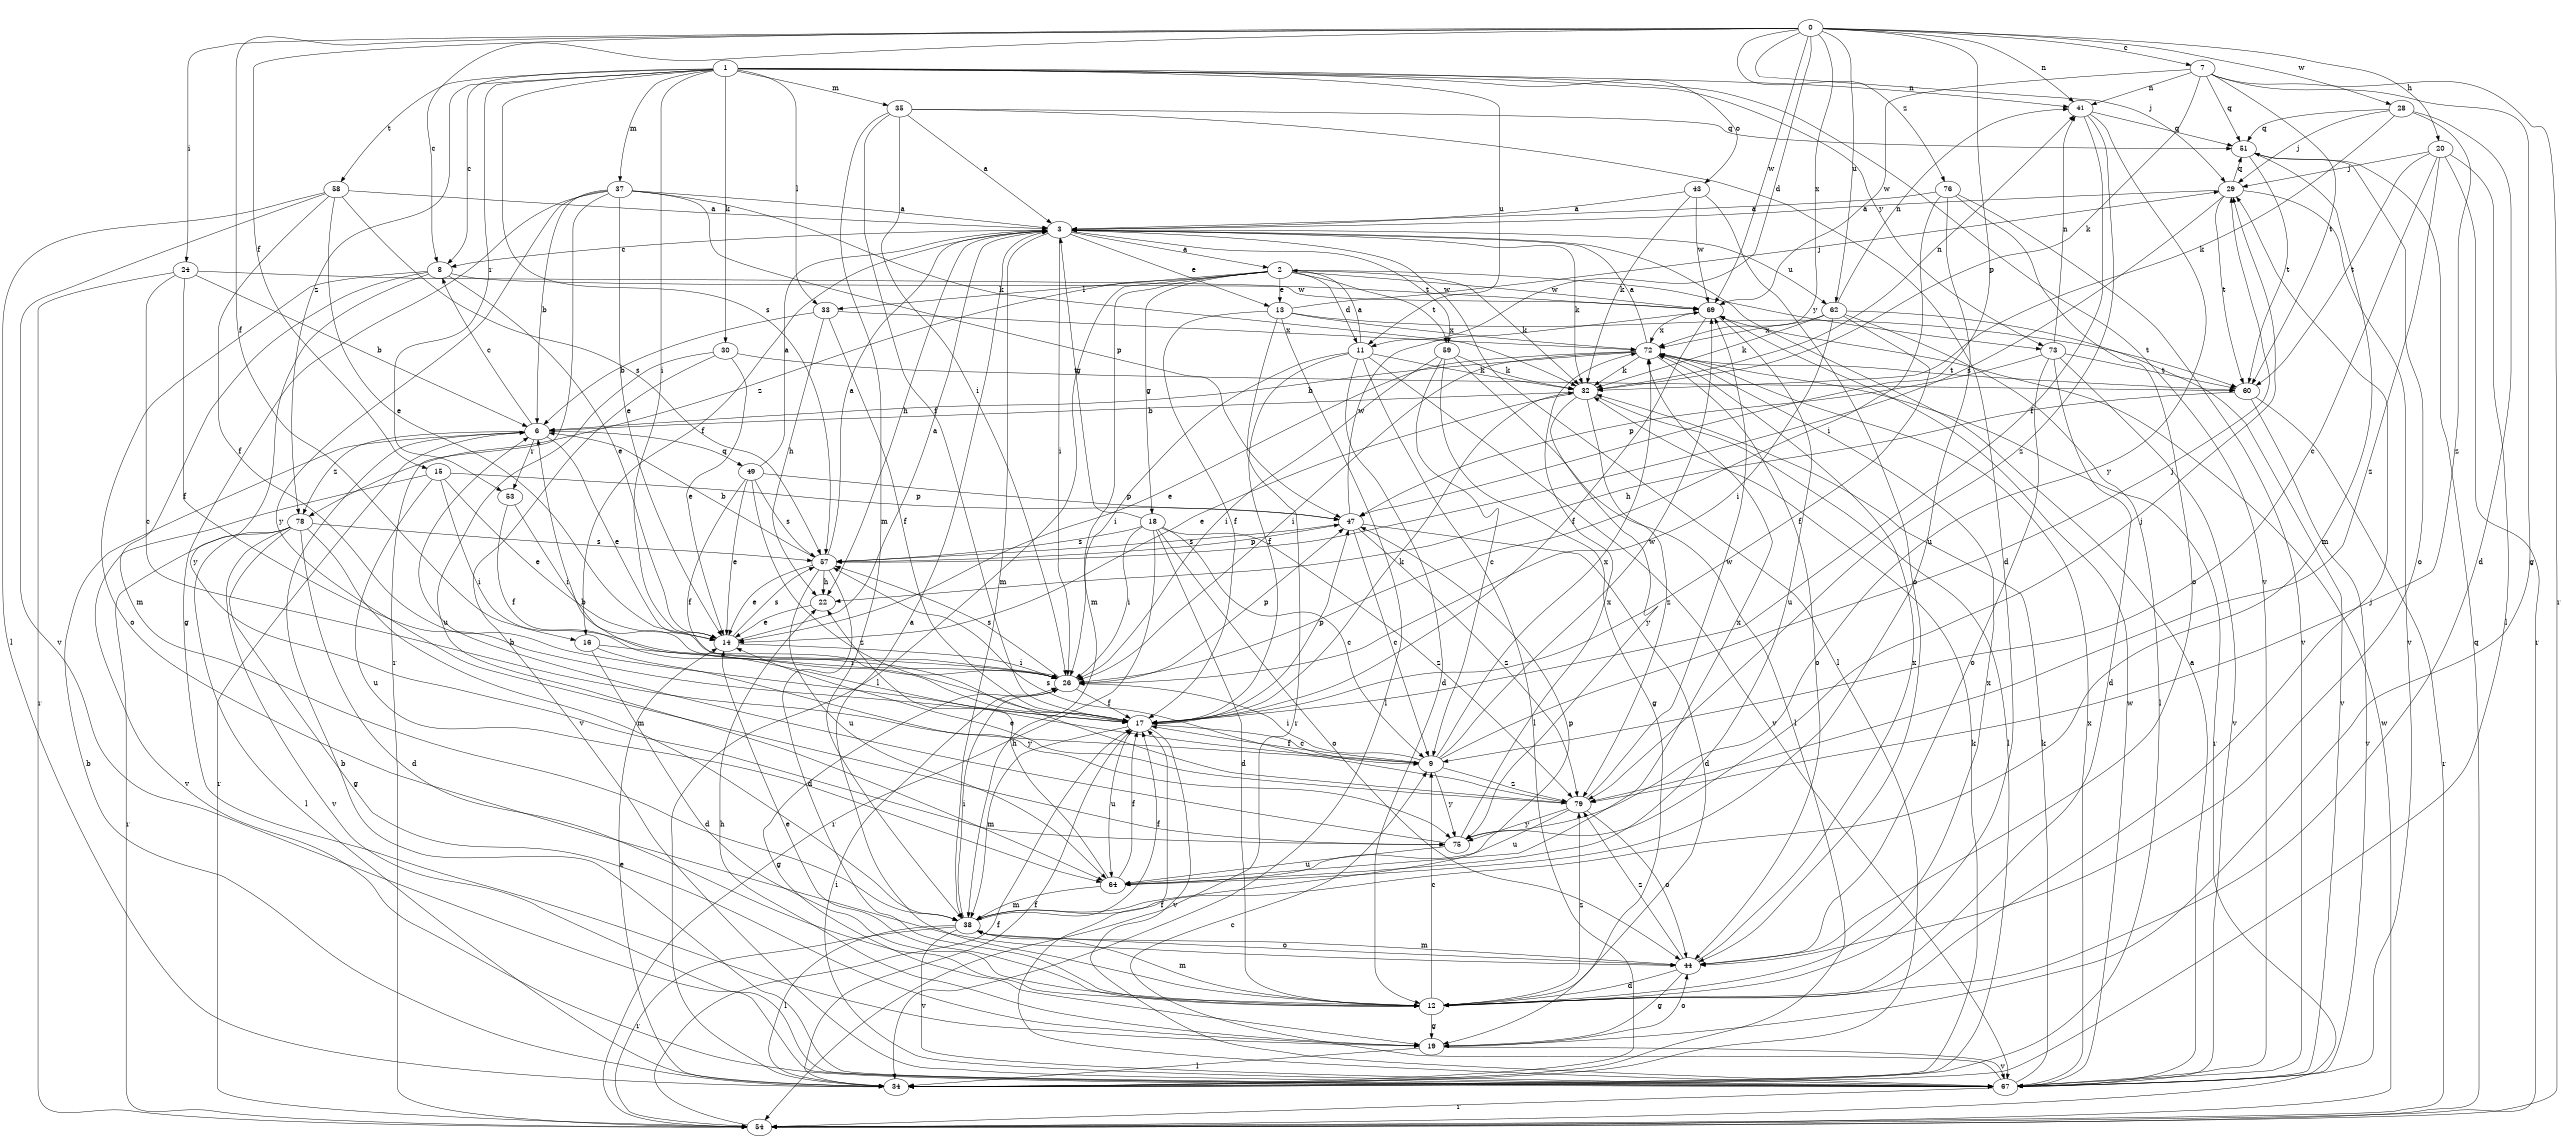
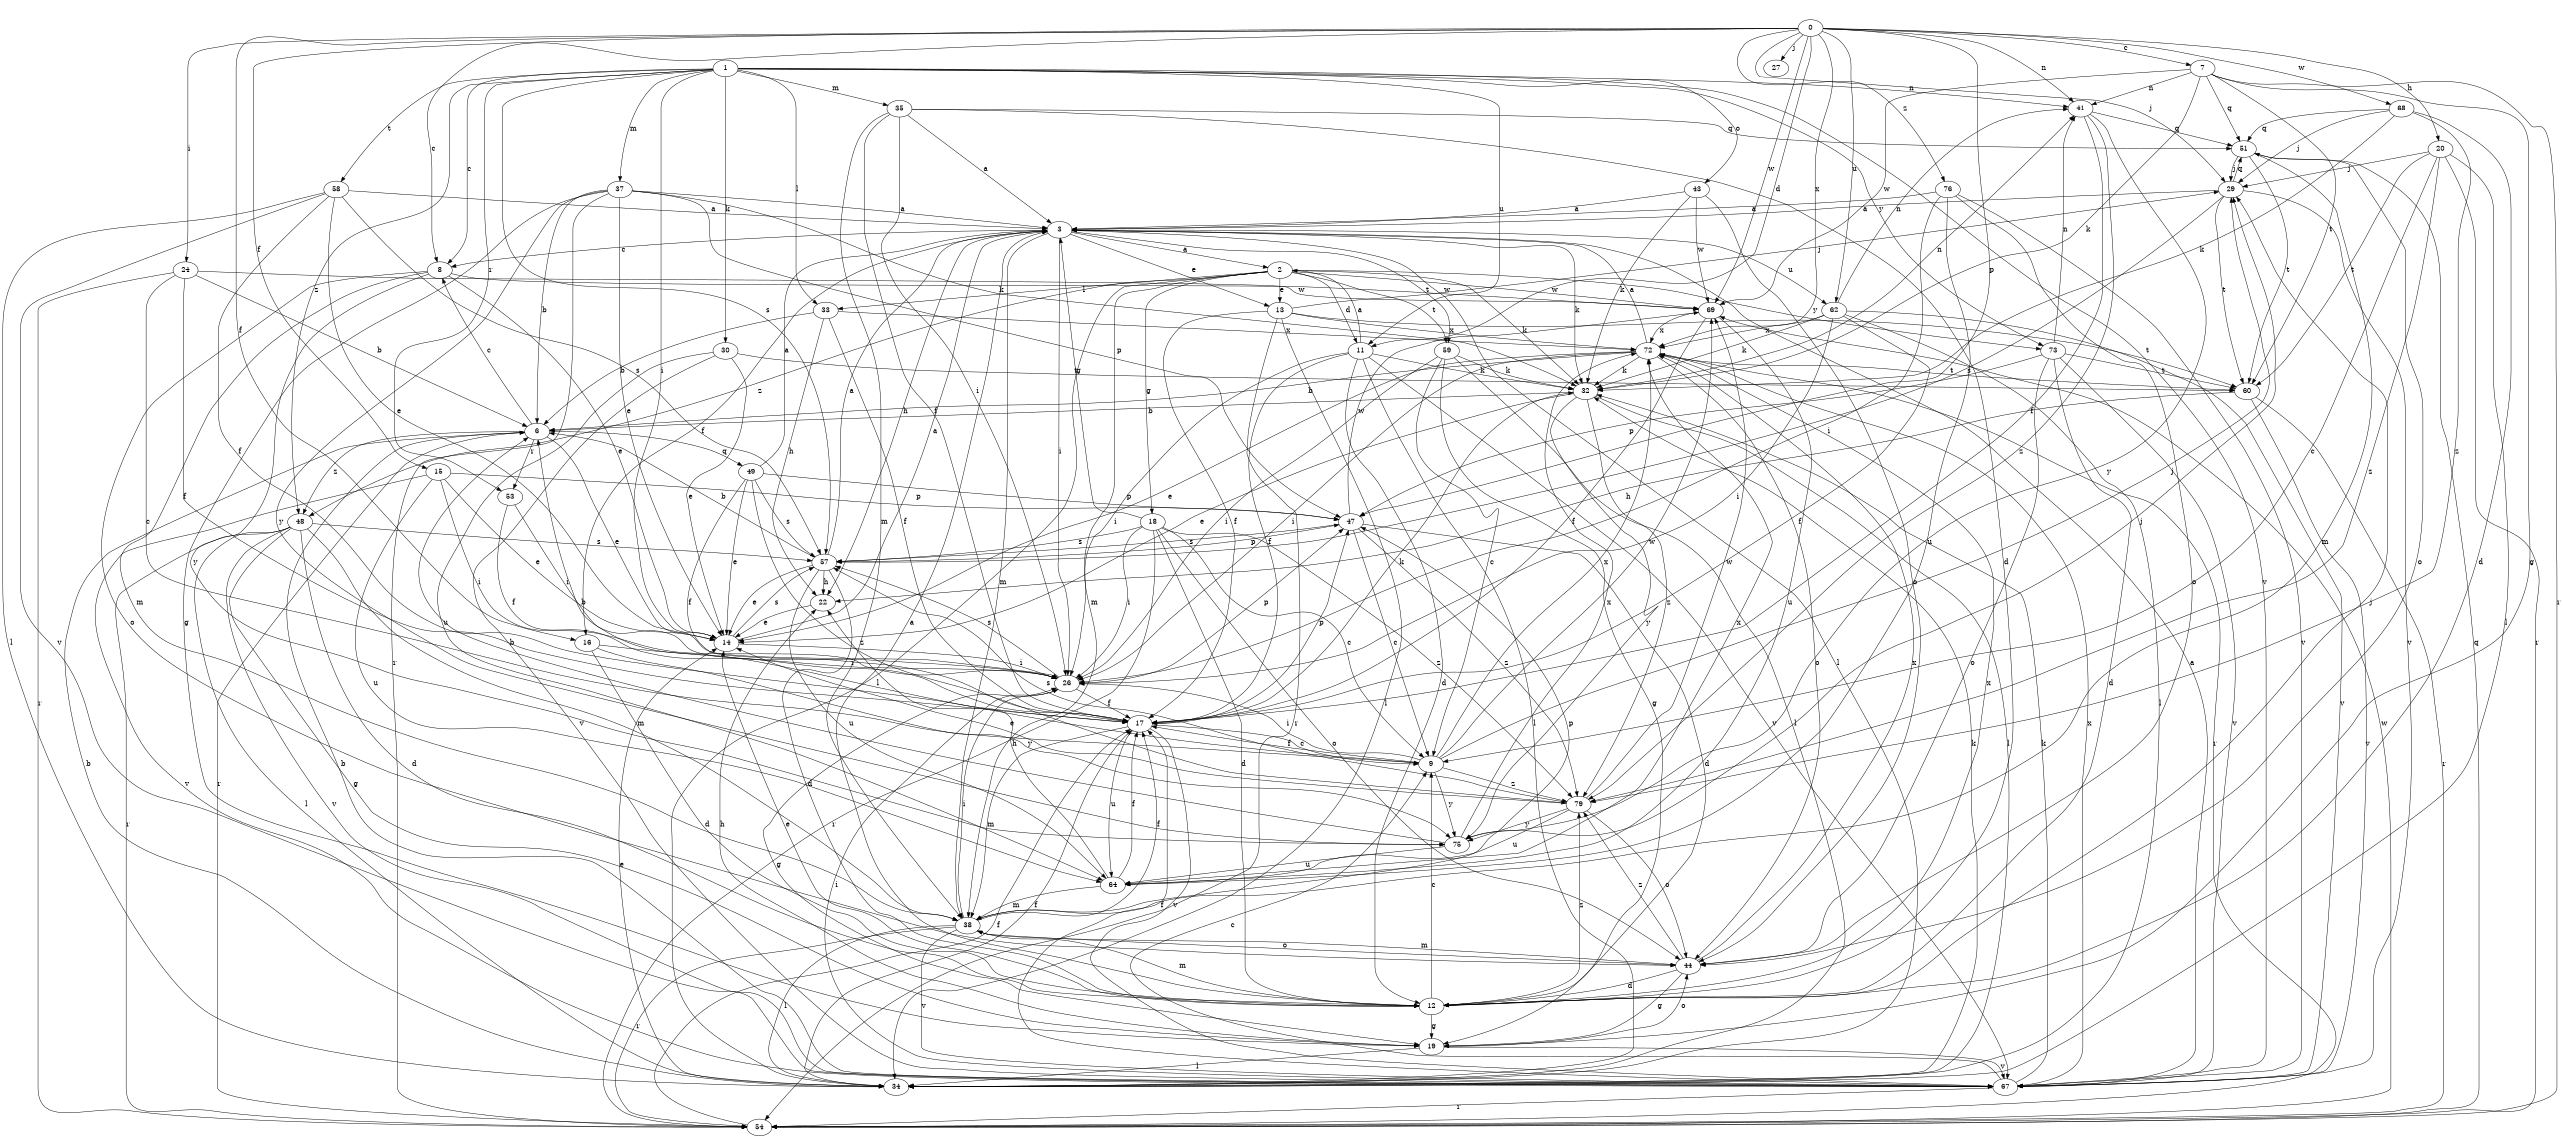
none -> (1776, 68)
(2402, 109) -> (2402, 109)
none -> (2233, 166)
(300, 522) -> (300, 522)
(2124, 624) -> none
